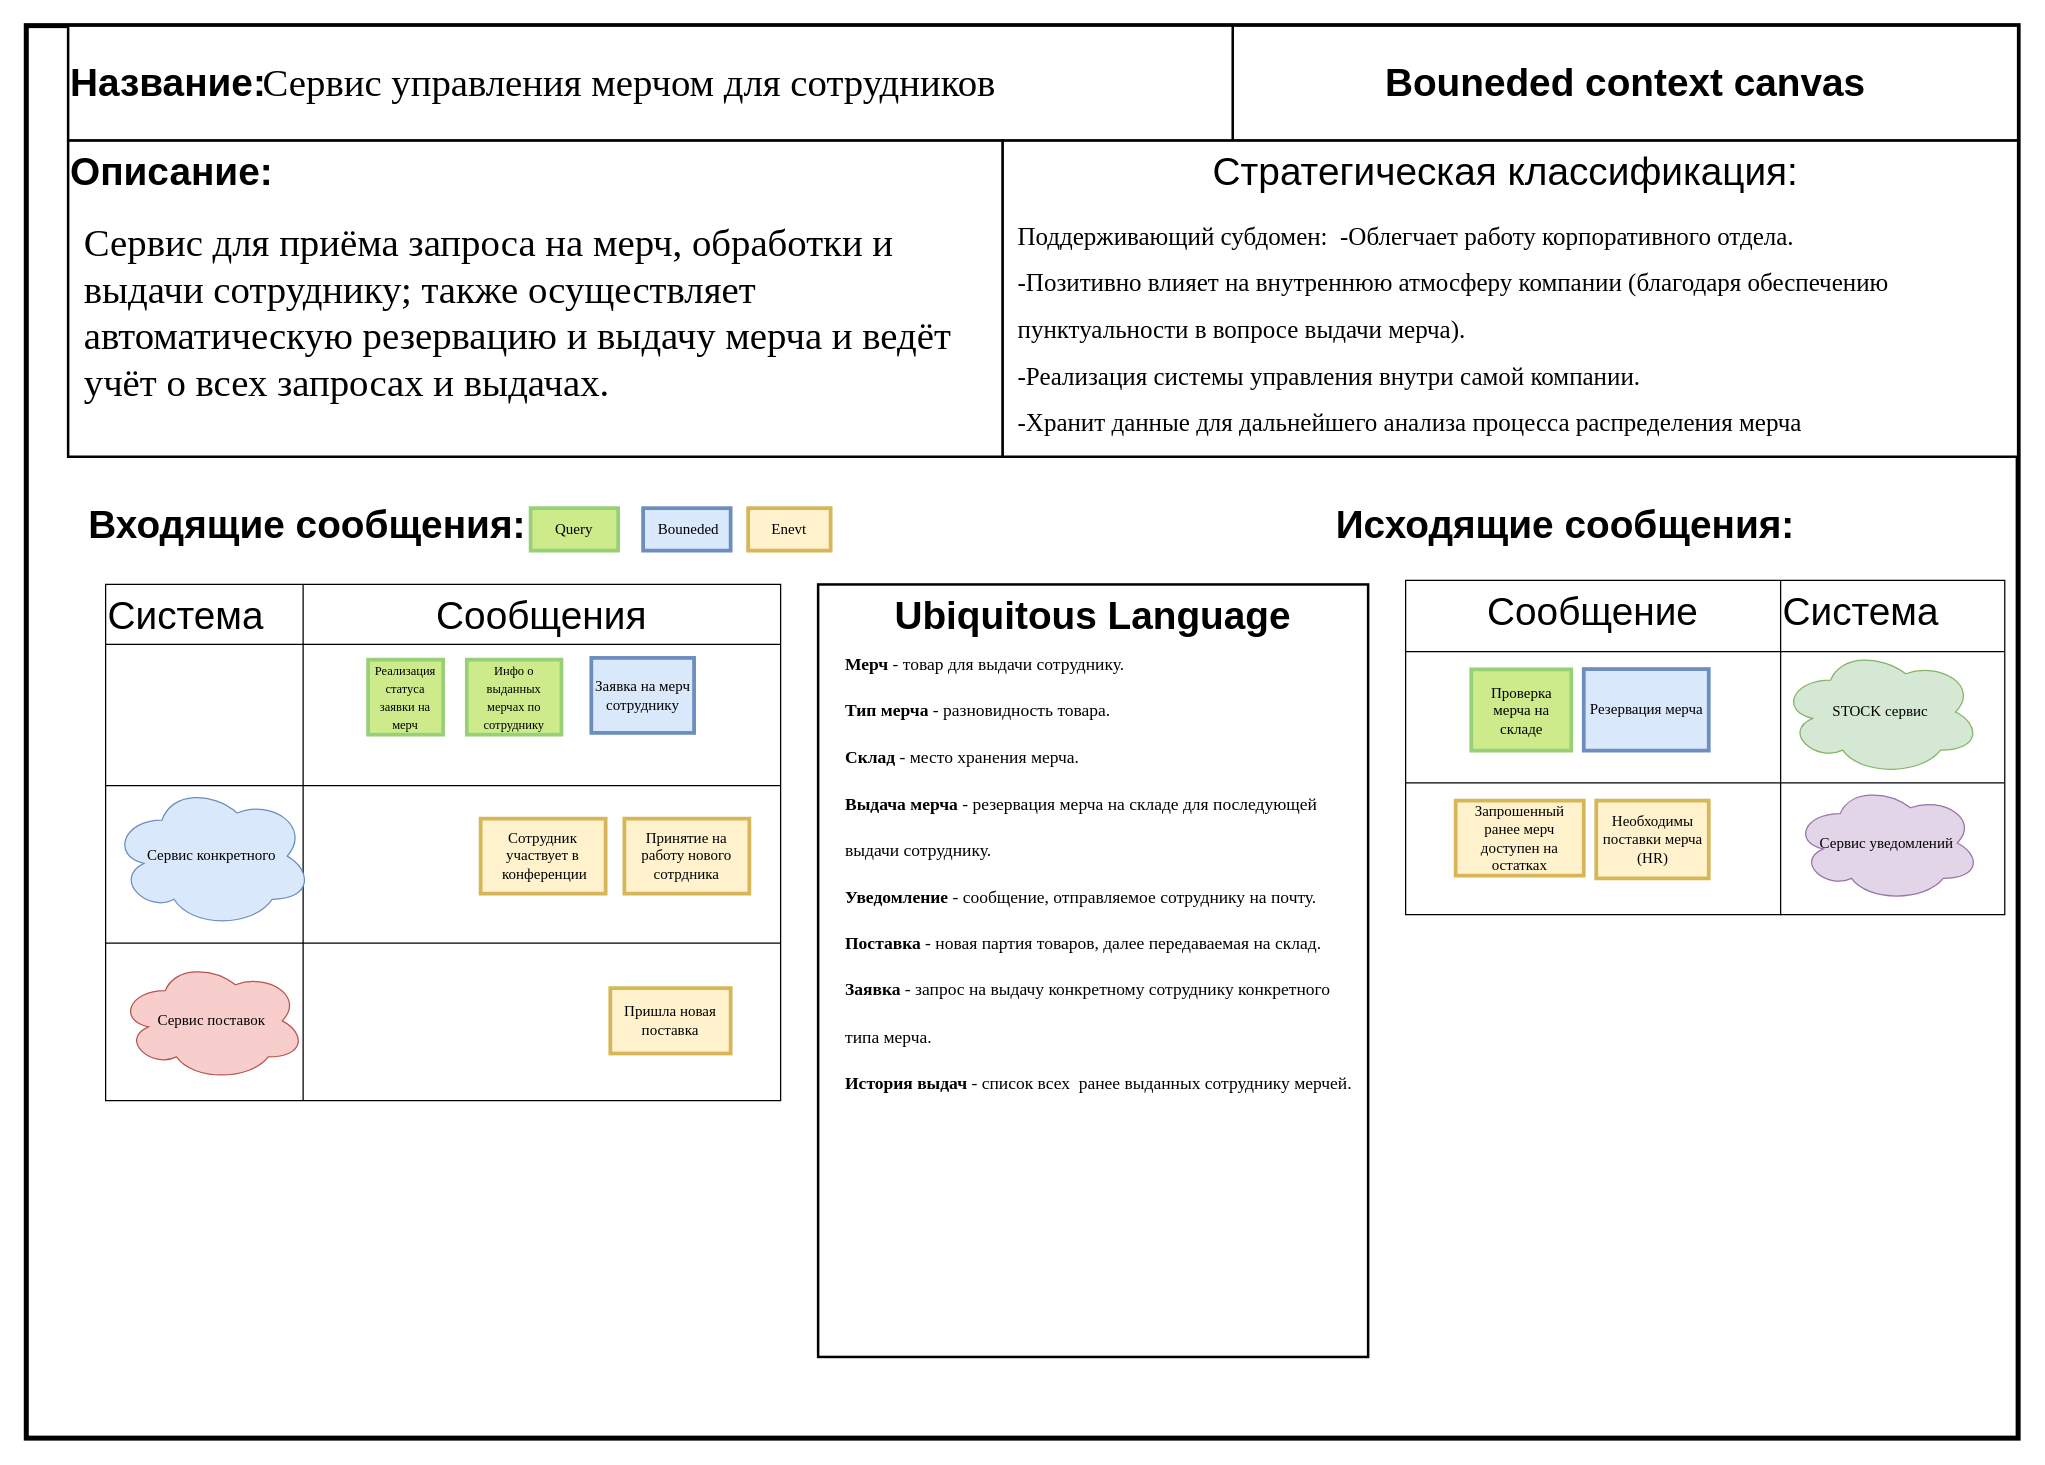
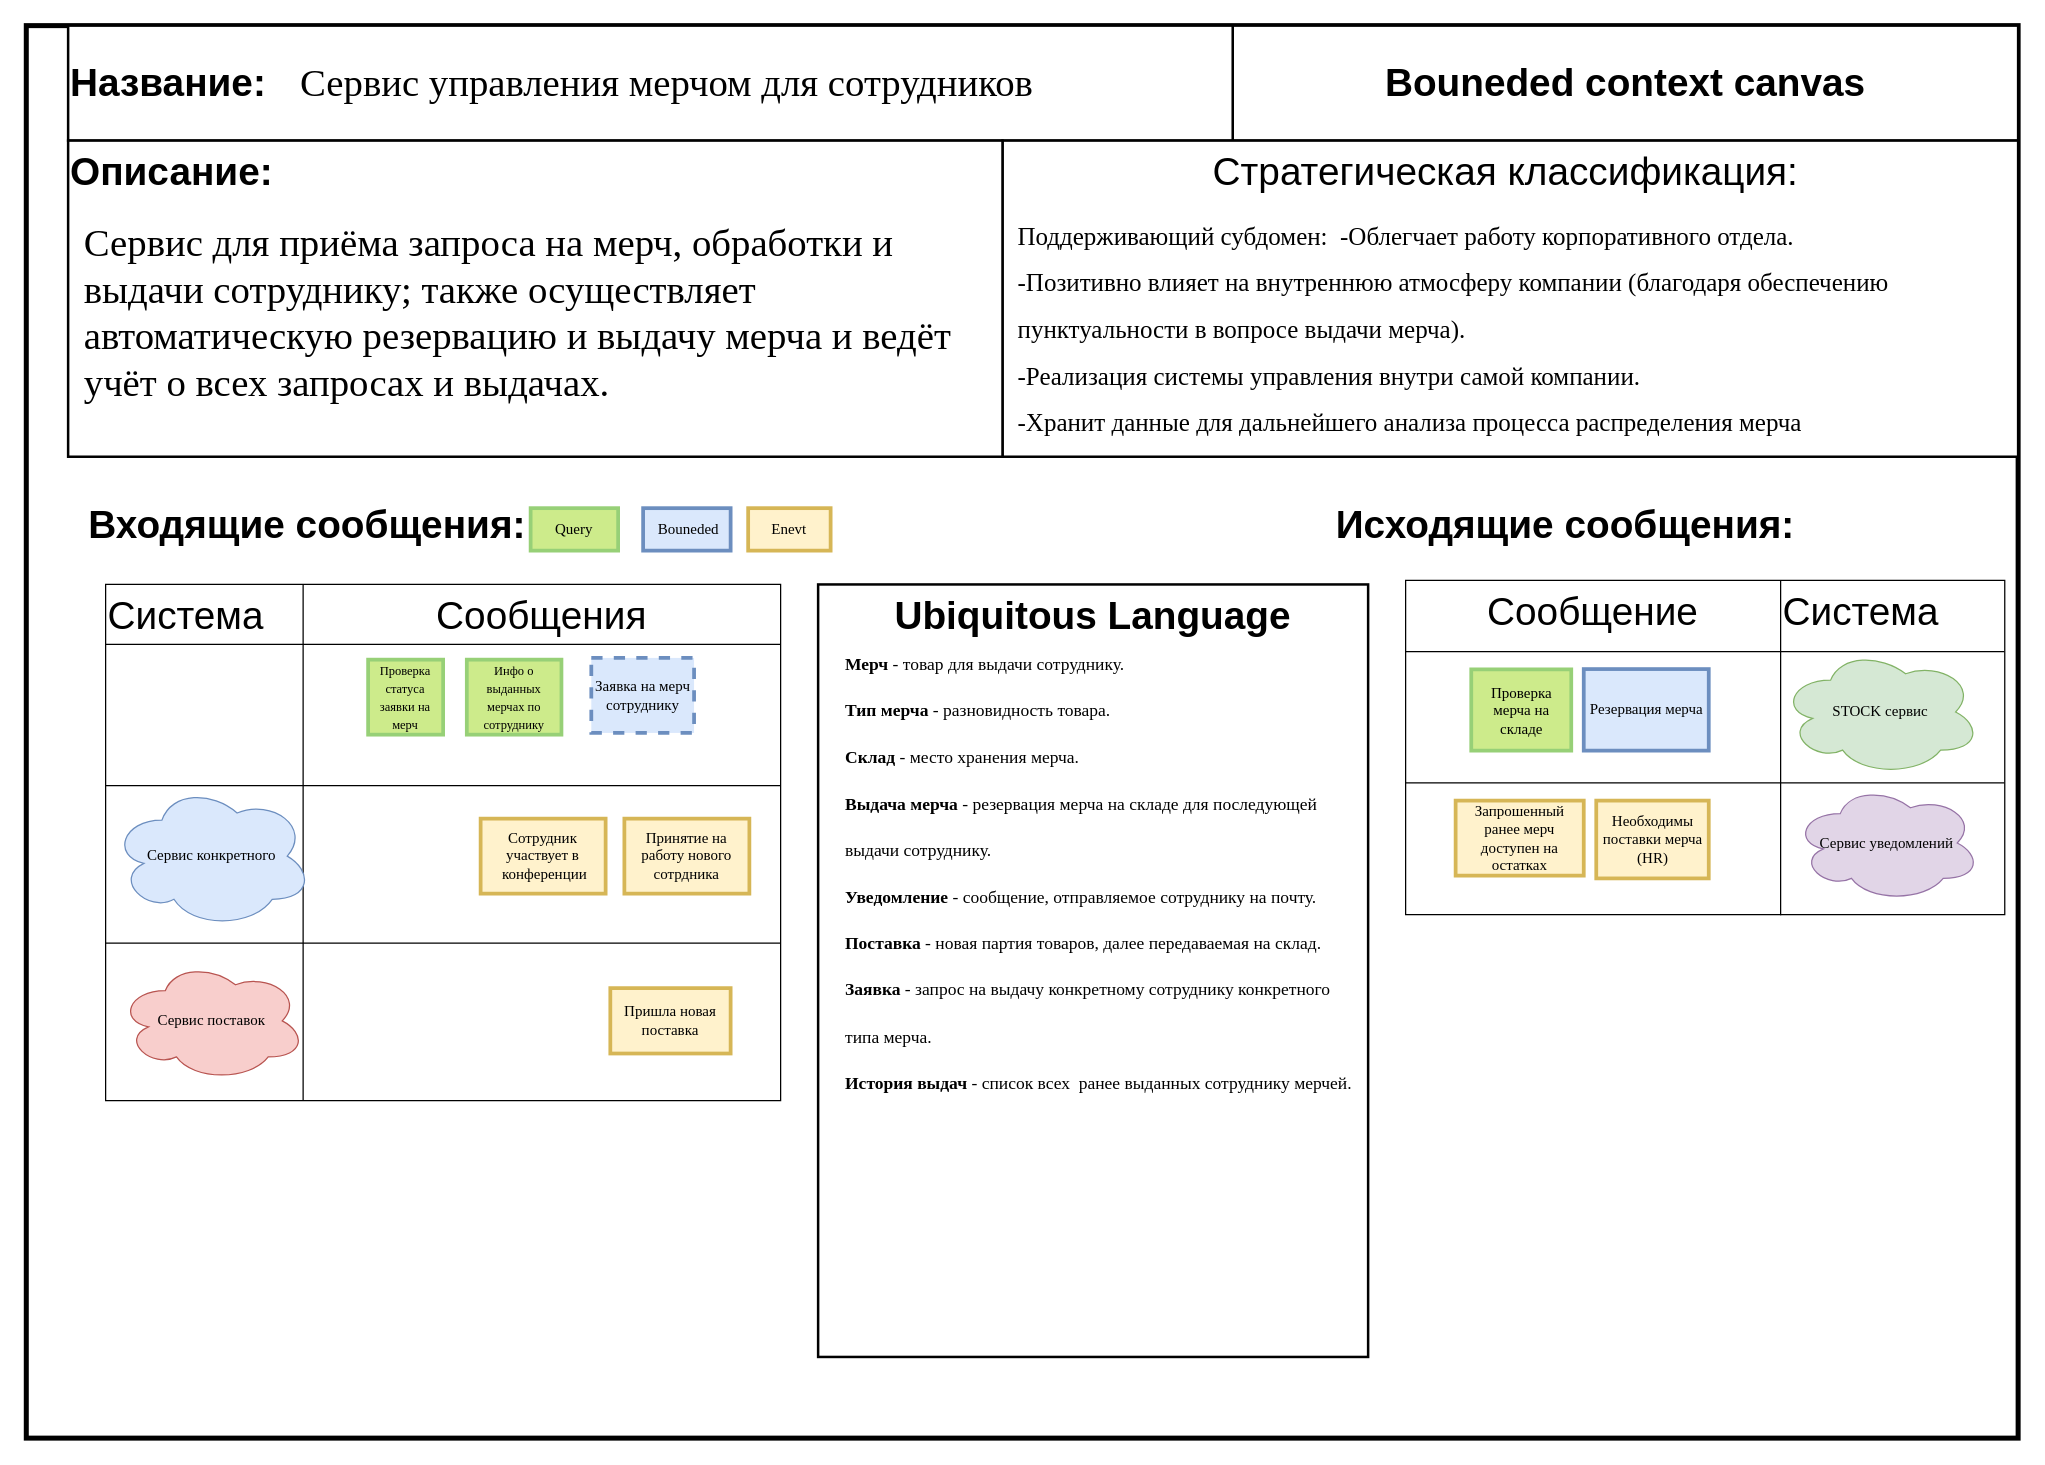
(714, 83) -> (752, 83)
(643, 695) -> (643, 695)
(406, 697) -> (406, 697)
